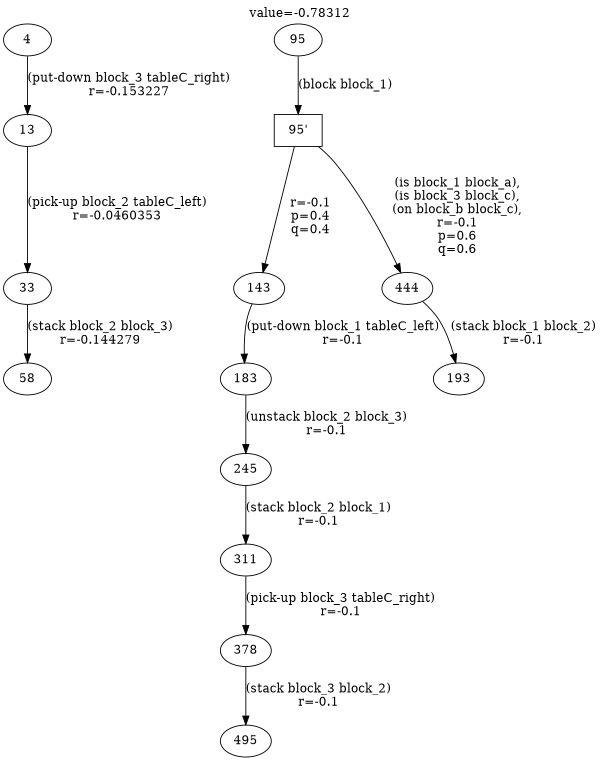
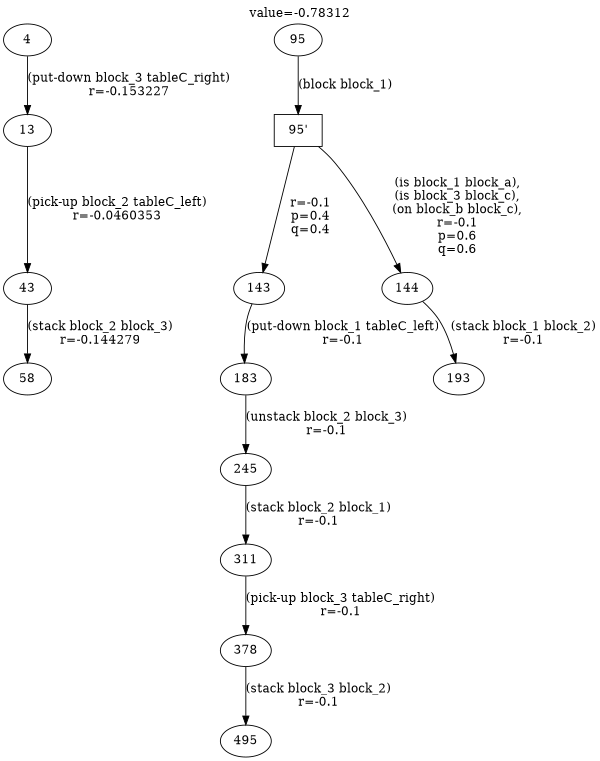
(28, 288) -> (28, 288)
(407, 288) -> (407, 288)
